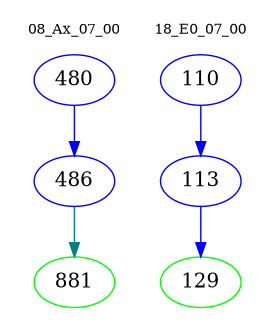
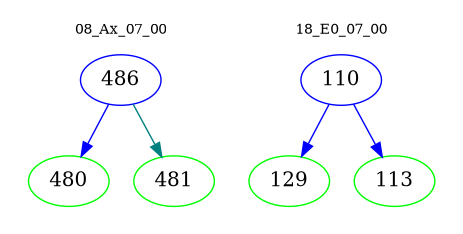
(74, 80) -> (69, 181)
(74, 124) -> (98, 124)
(201, 181) -> (395, 181)
(201, 225) -> (319, 124)
(74, 282) -> (174, 181)
